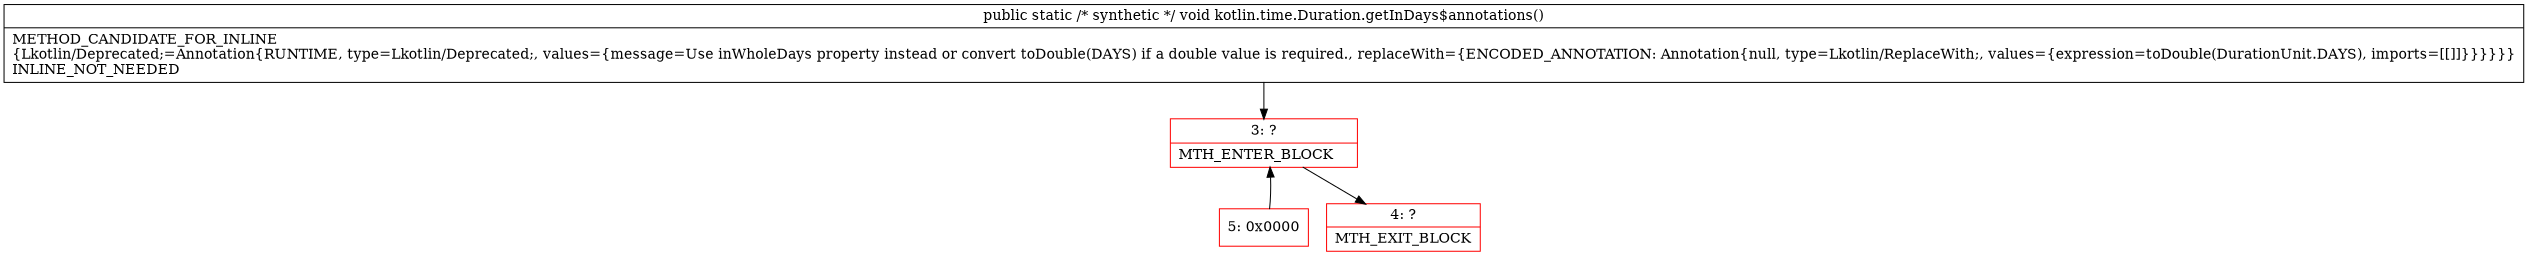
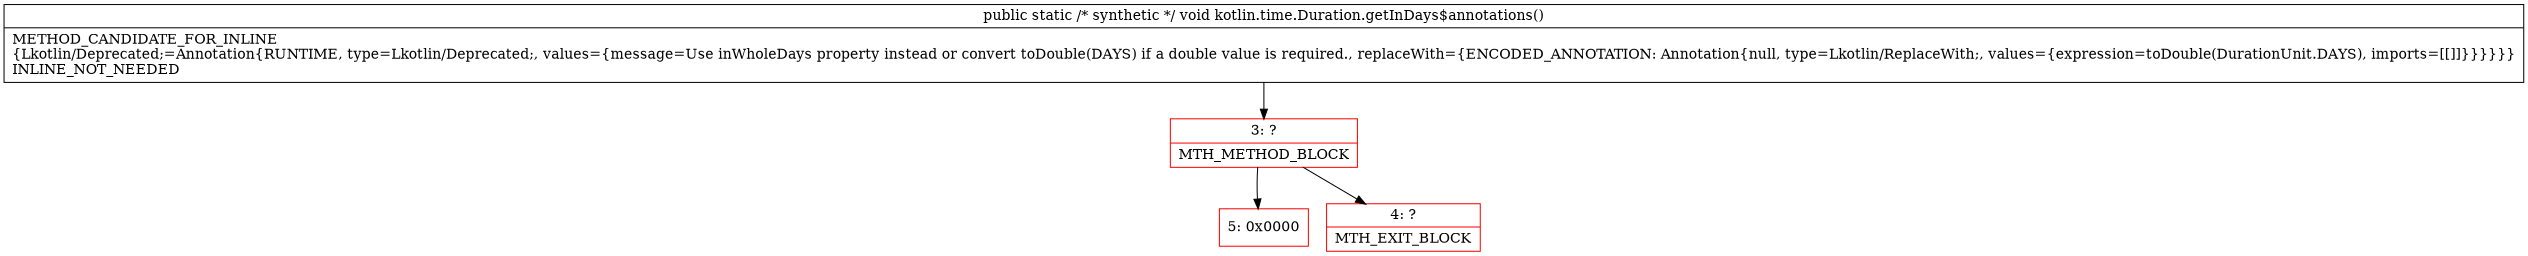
(1256, 155) -> (1264, 155)
(1271, 193) -> (1257, 183)
